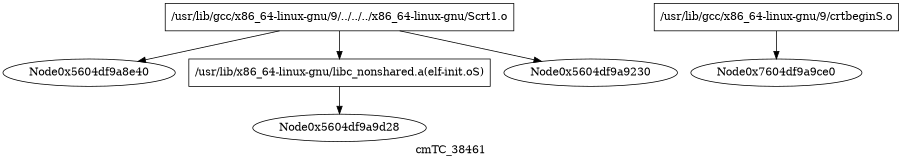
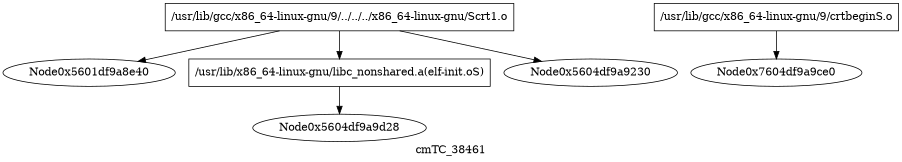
(89, 73) -> (89, 73)
